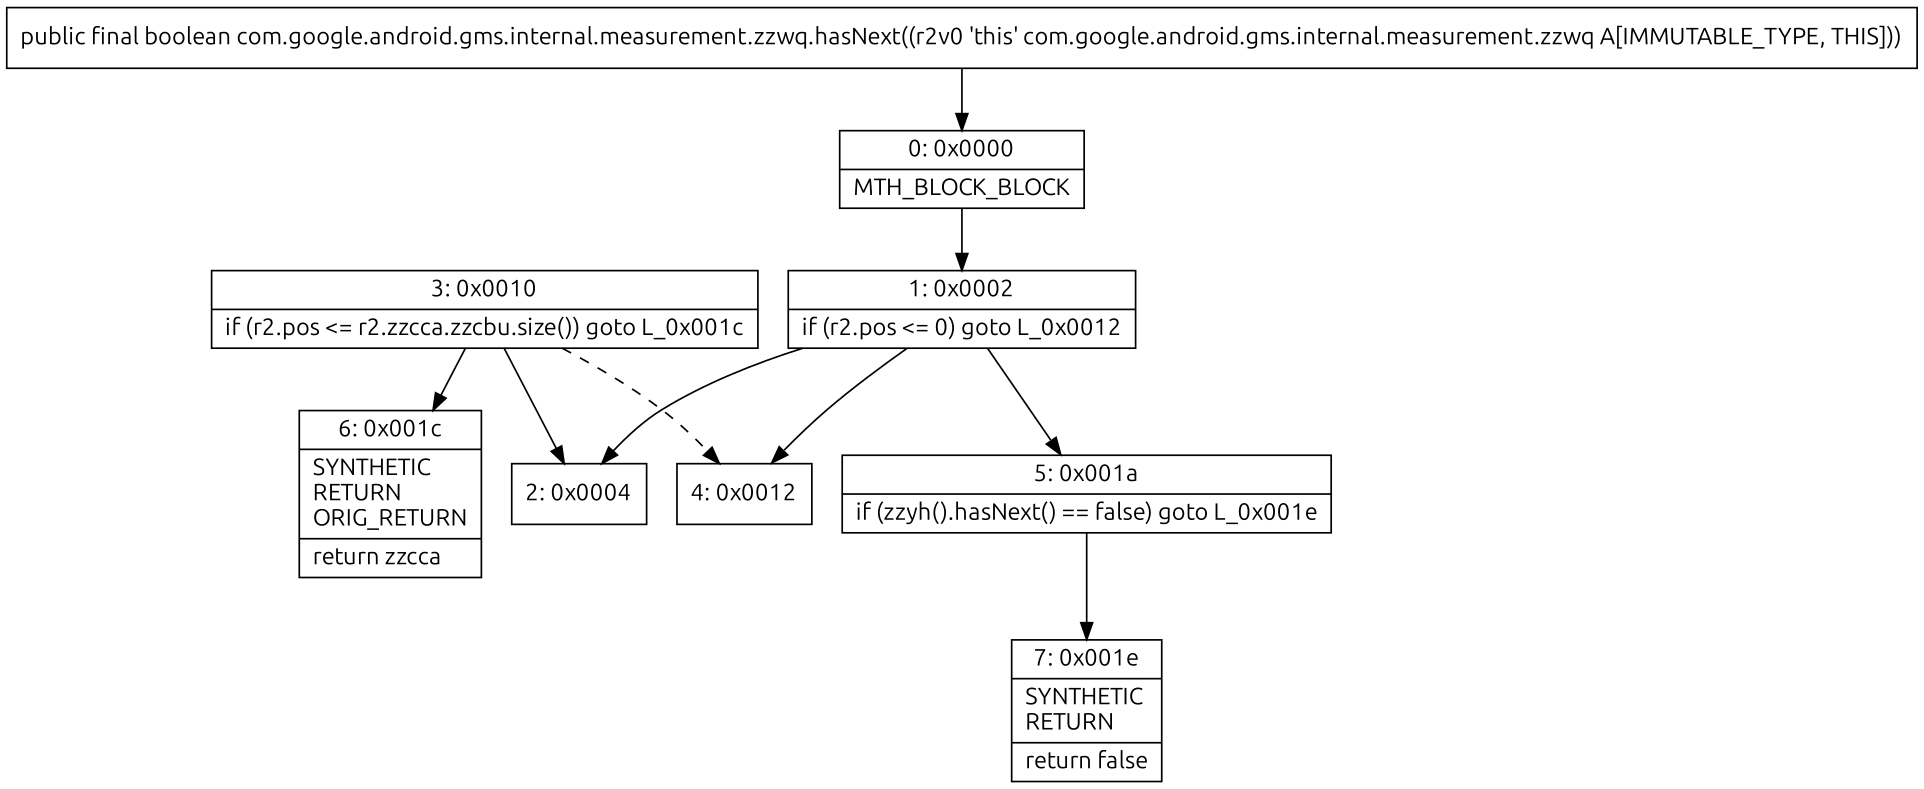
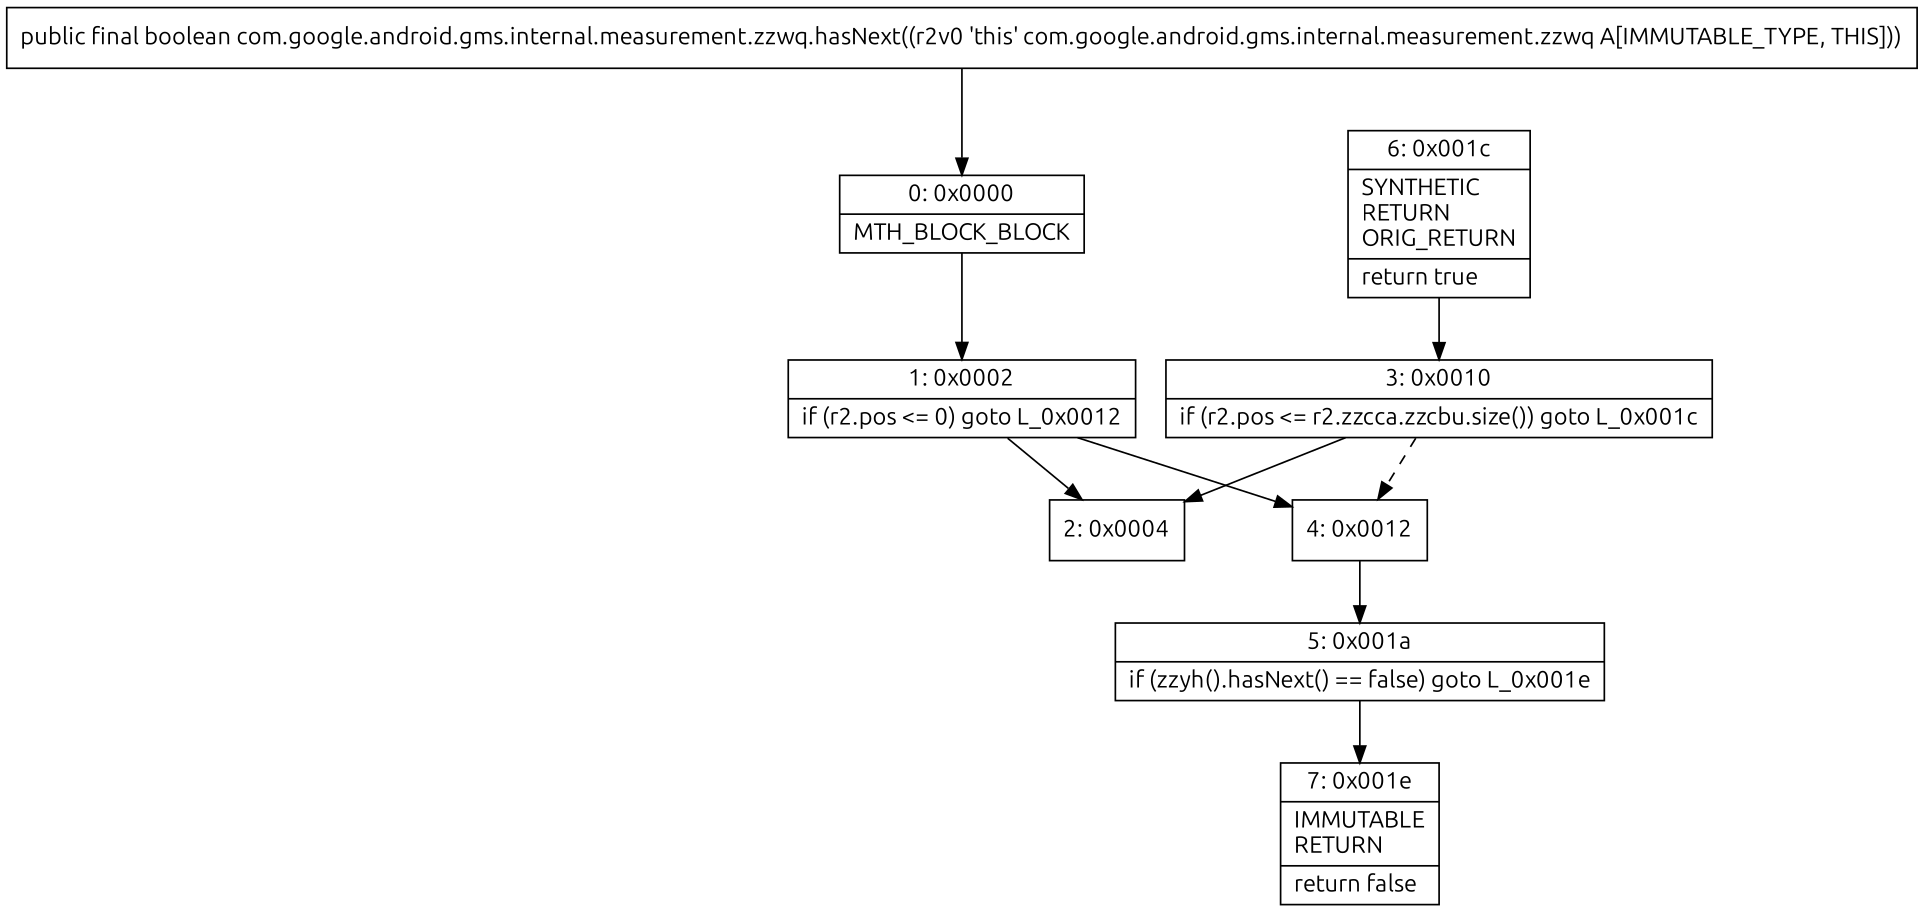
(453, 372) -> (1439, 320)
(1019, 394) -> (1360, 584)
(378, 557) -> (1421, 277)
(1084, 697) -> (1360, 820)
